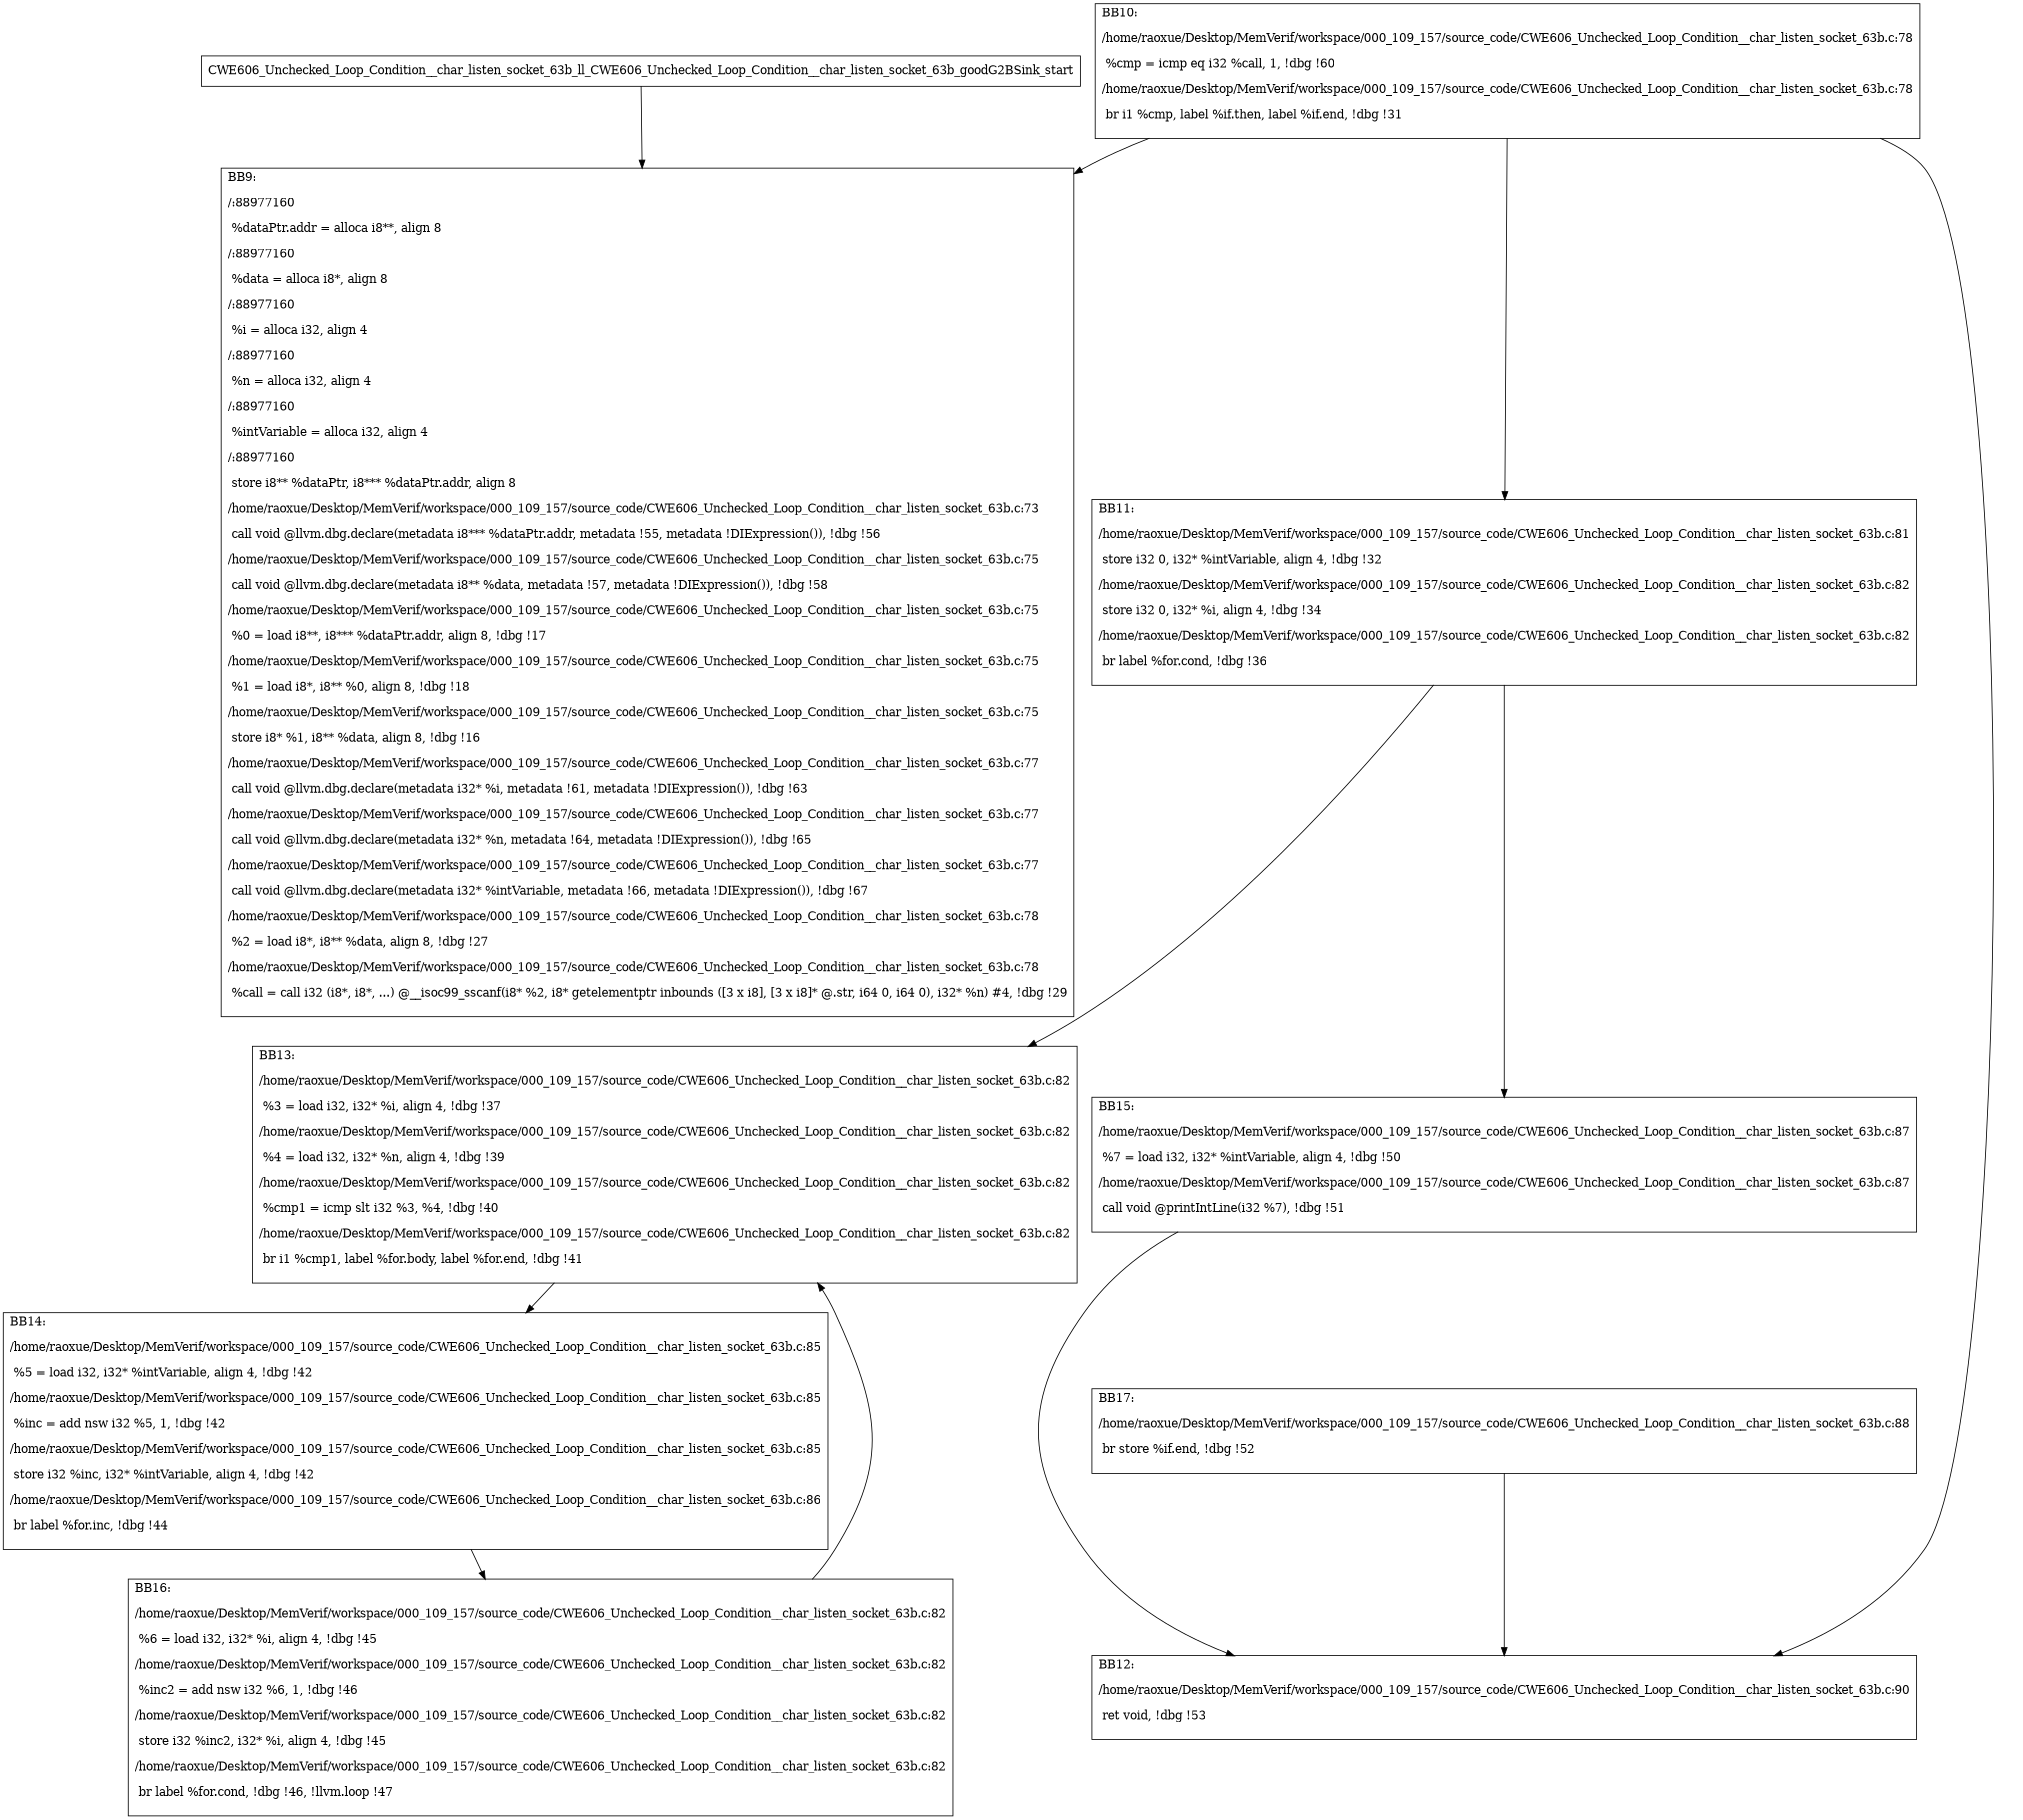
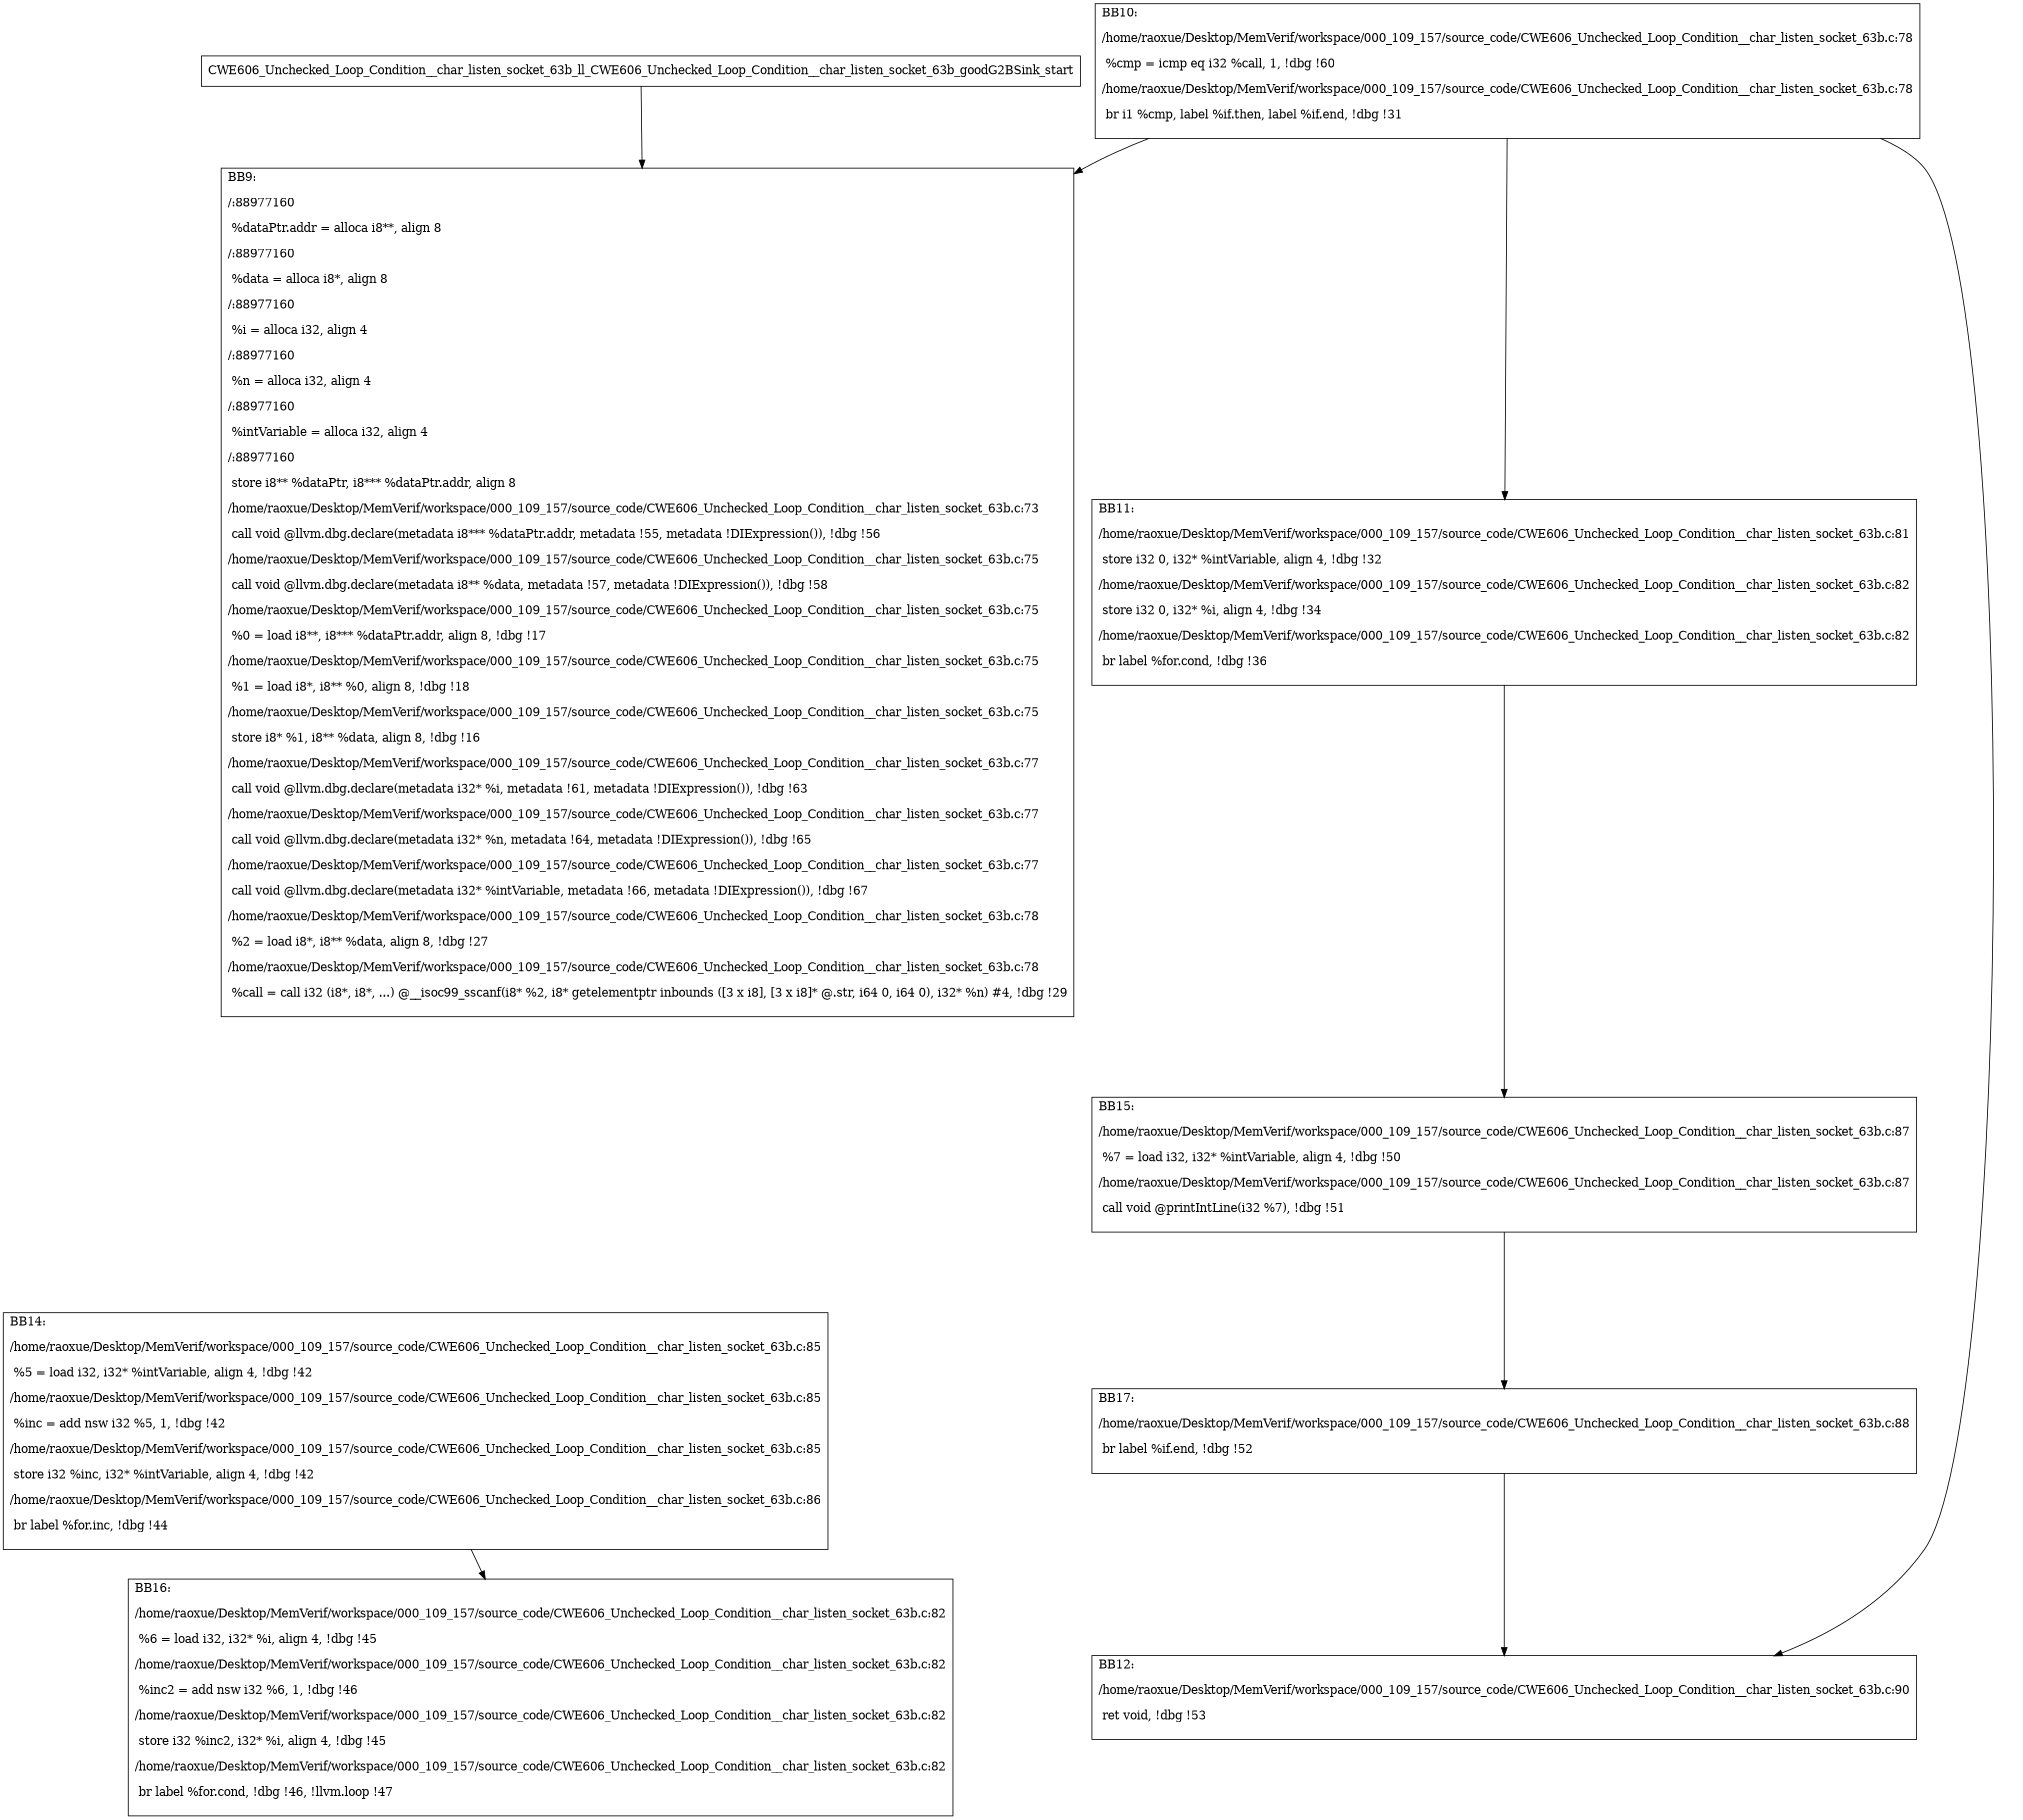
(665, 1165) -> none
(1177, 1450) -> (1176, 1450)
(1041, 1458) -> (1504, 1306)
